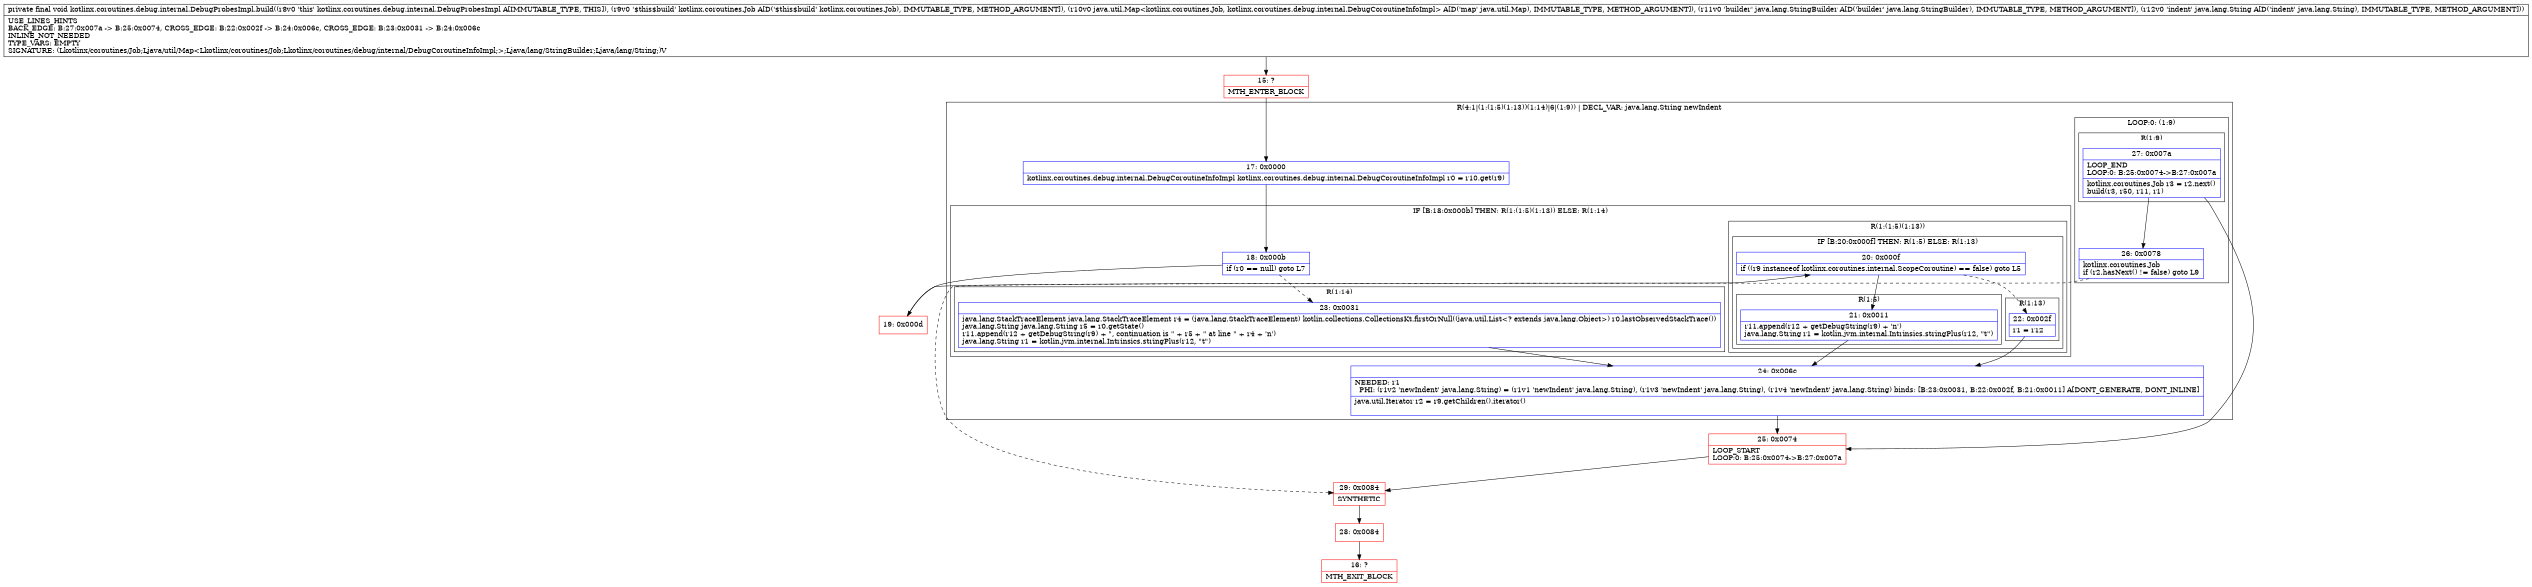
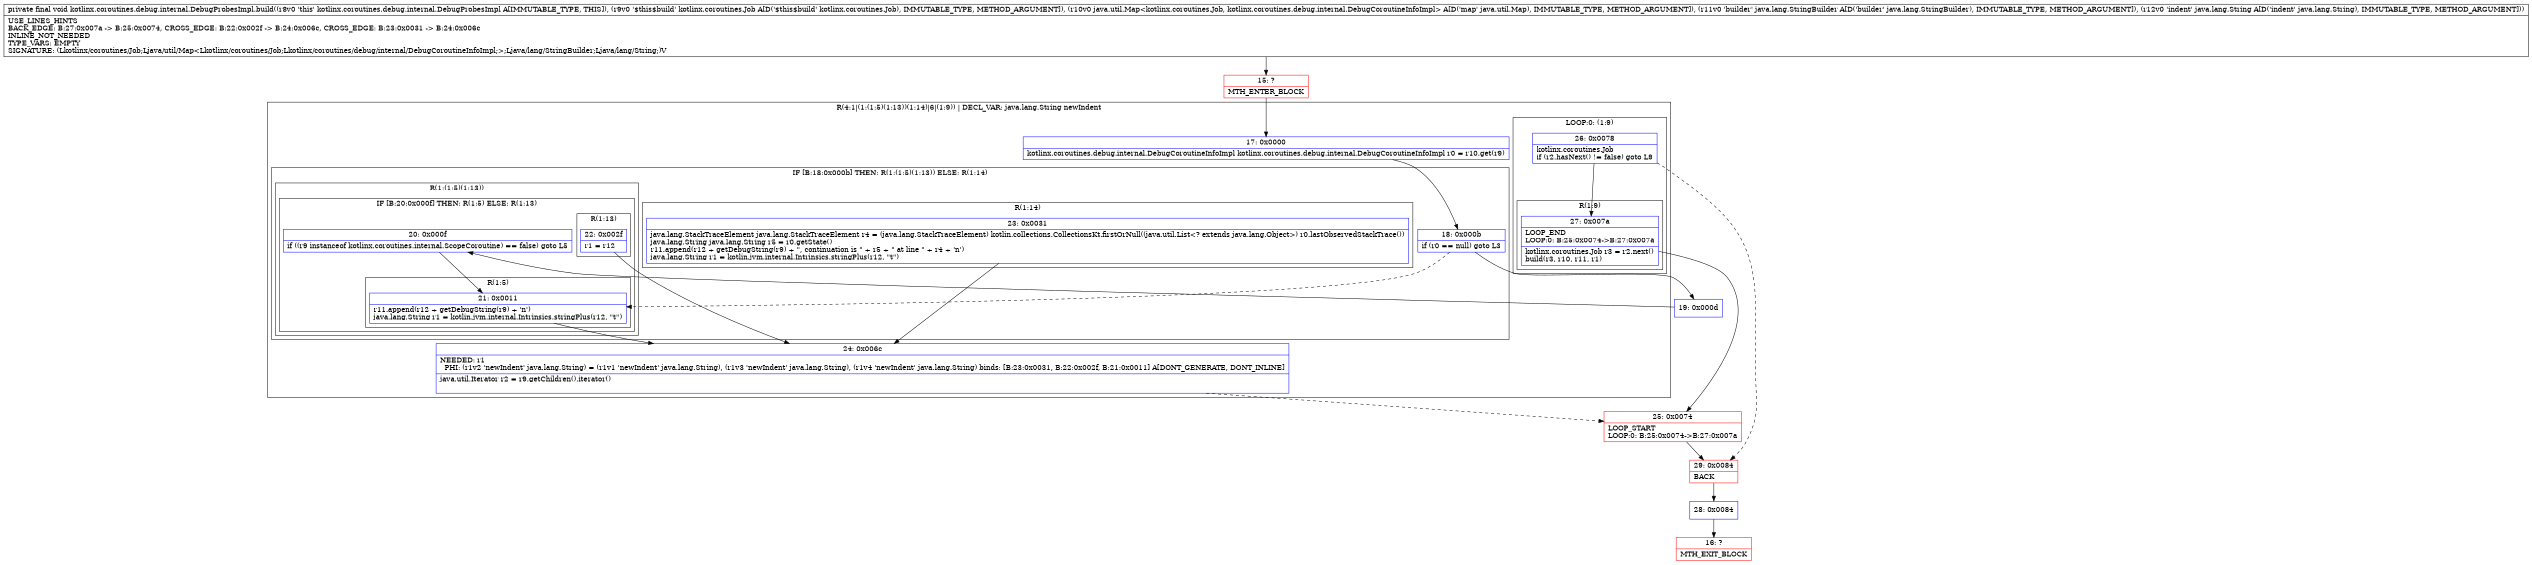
(2125, 192) -> (1564, 259)
(2146, 221) -> (1593, 187)
(1266, 269) -> (1461, 246)
(2003, 287) -> none
(1298, 290) -> (1044, 299)
(903, 325) -> (1698, 308)
(1777, 423) -> (1403, 407)
(1359, 499) -> (1704, 477)
(1359, 533) -> (1714, 510)
